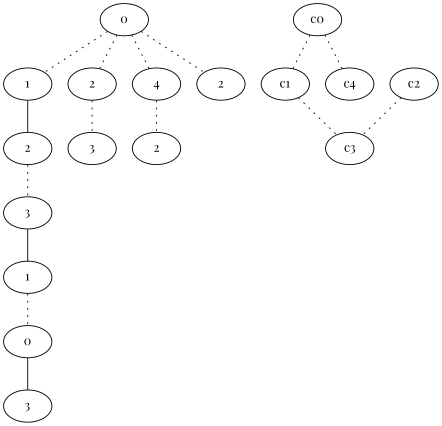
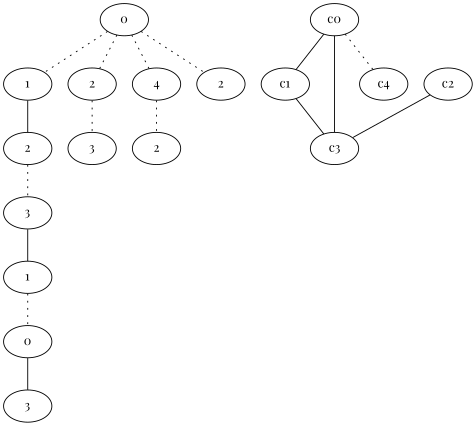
(301, 52) -> (310, 52)
none -> (335, 84)
(317, 116) -> (310, 116)
(382, 116) -> (391, 116)
